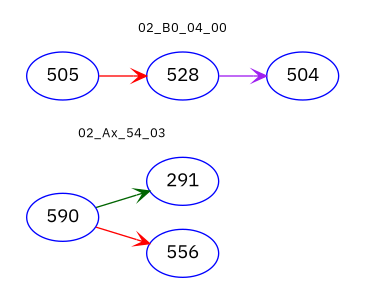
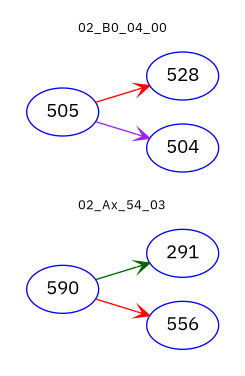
(236, 76) -> (116, 128)
